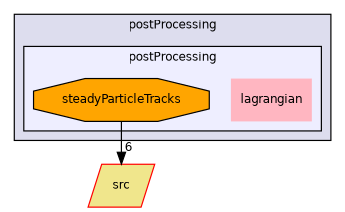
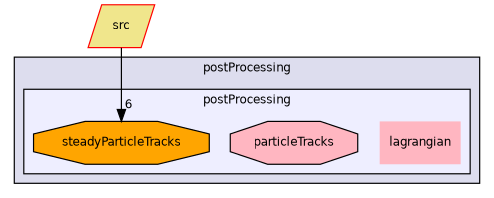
(121, 137) -> (121, 79)
none -> (294, 143)
